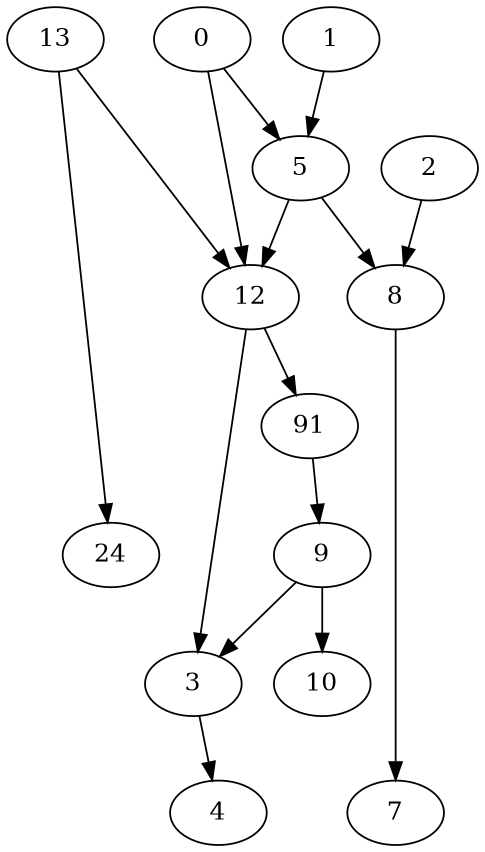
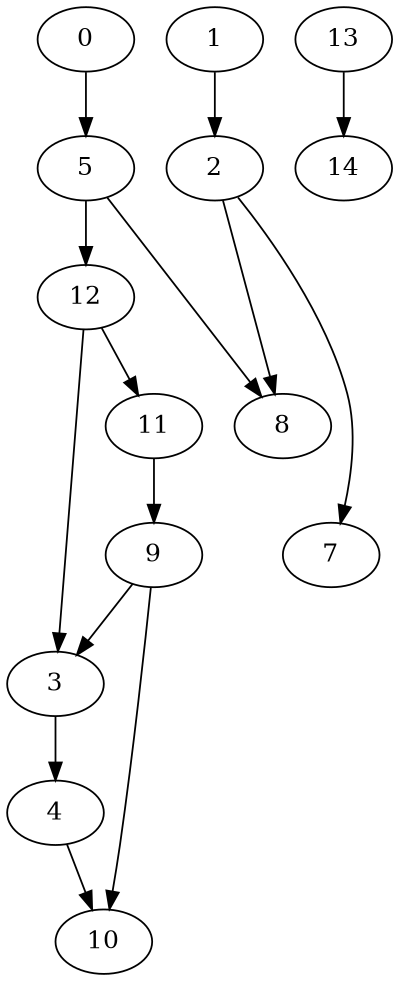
(318, 95) -> (215, 95)
(225, 159) -> none
(148, 161) -> none
(310, 426) -> (154, 426)
(396, 545) -> (328, 341)
(111, 555) -> (344, 168)
none -> (76, 868)
